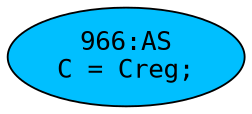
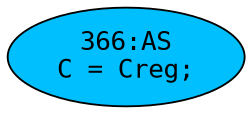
(126, 57) -> (126, 57)
